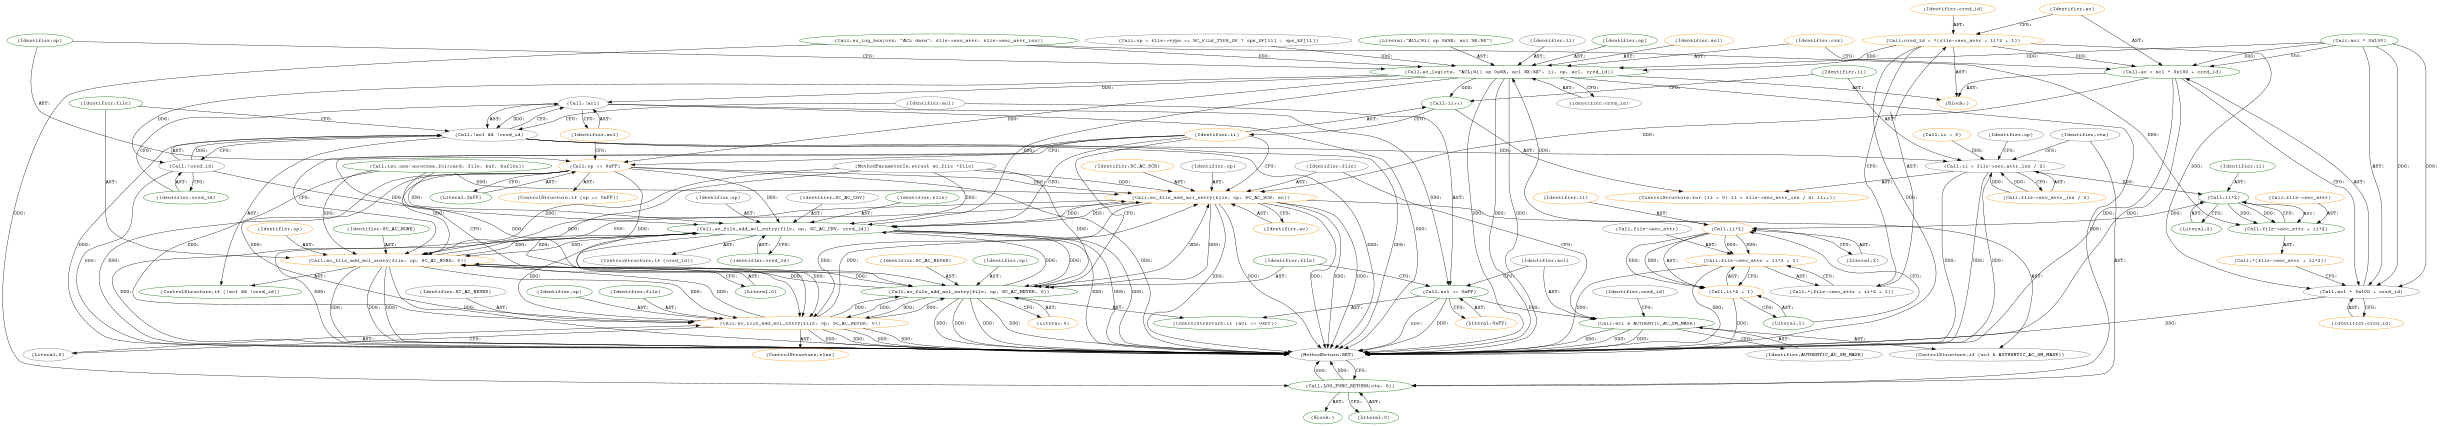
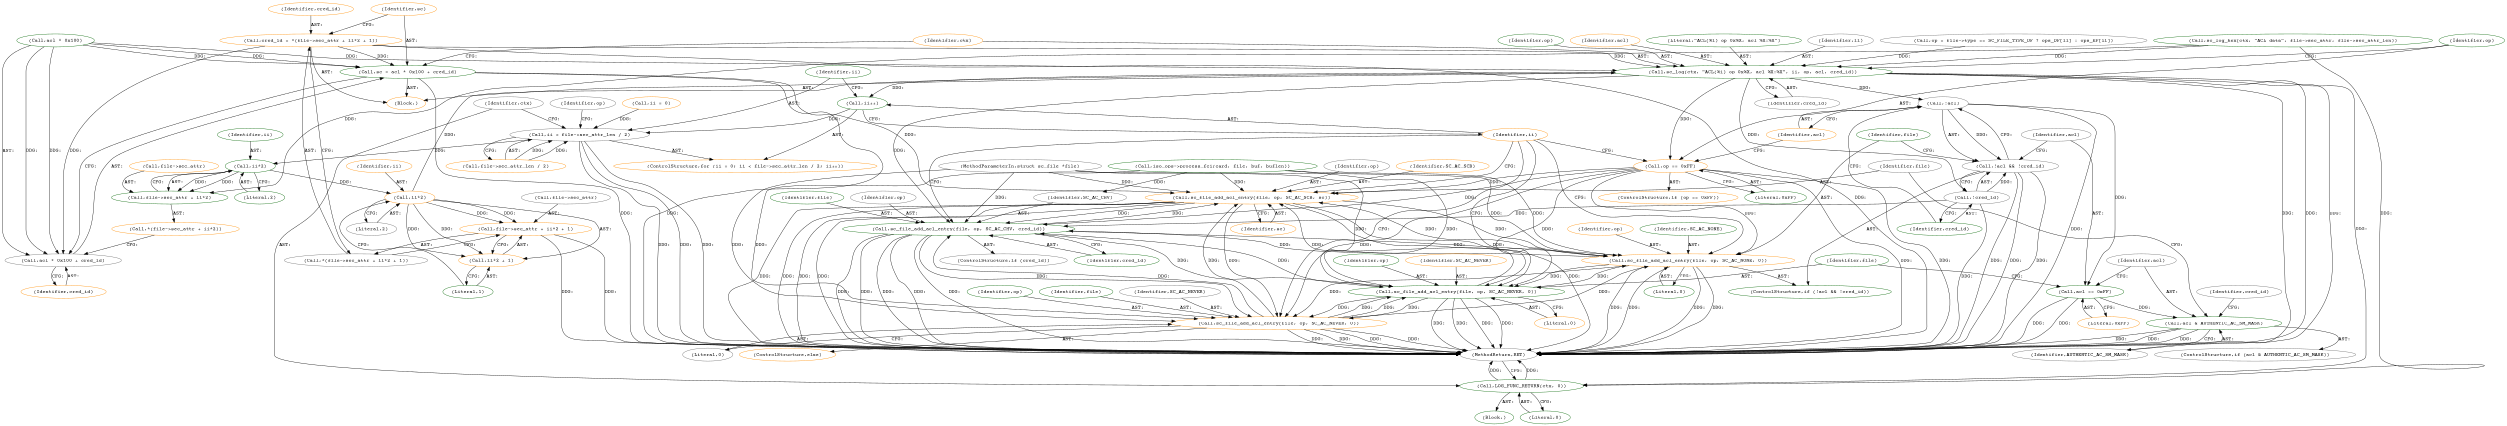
(1235, 148) -> (751, 128)
(534, 210) -> (1147, 182)
(1717, 222) -> none
(1225, 323) -> none
(2040, 330) -> none
(1573, 353) -> none
